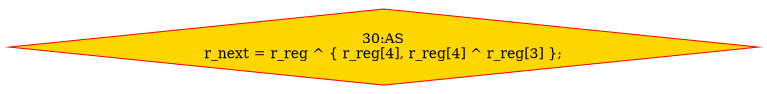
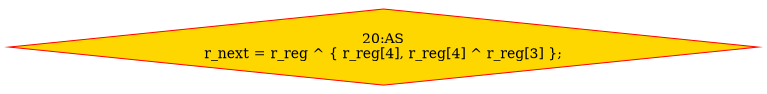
(384, 47) -> (384, 47)
